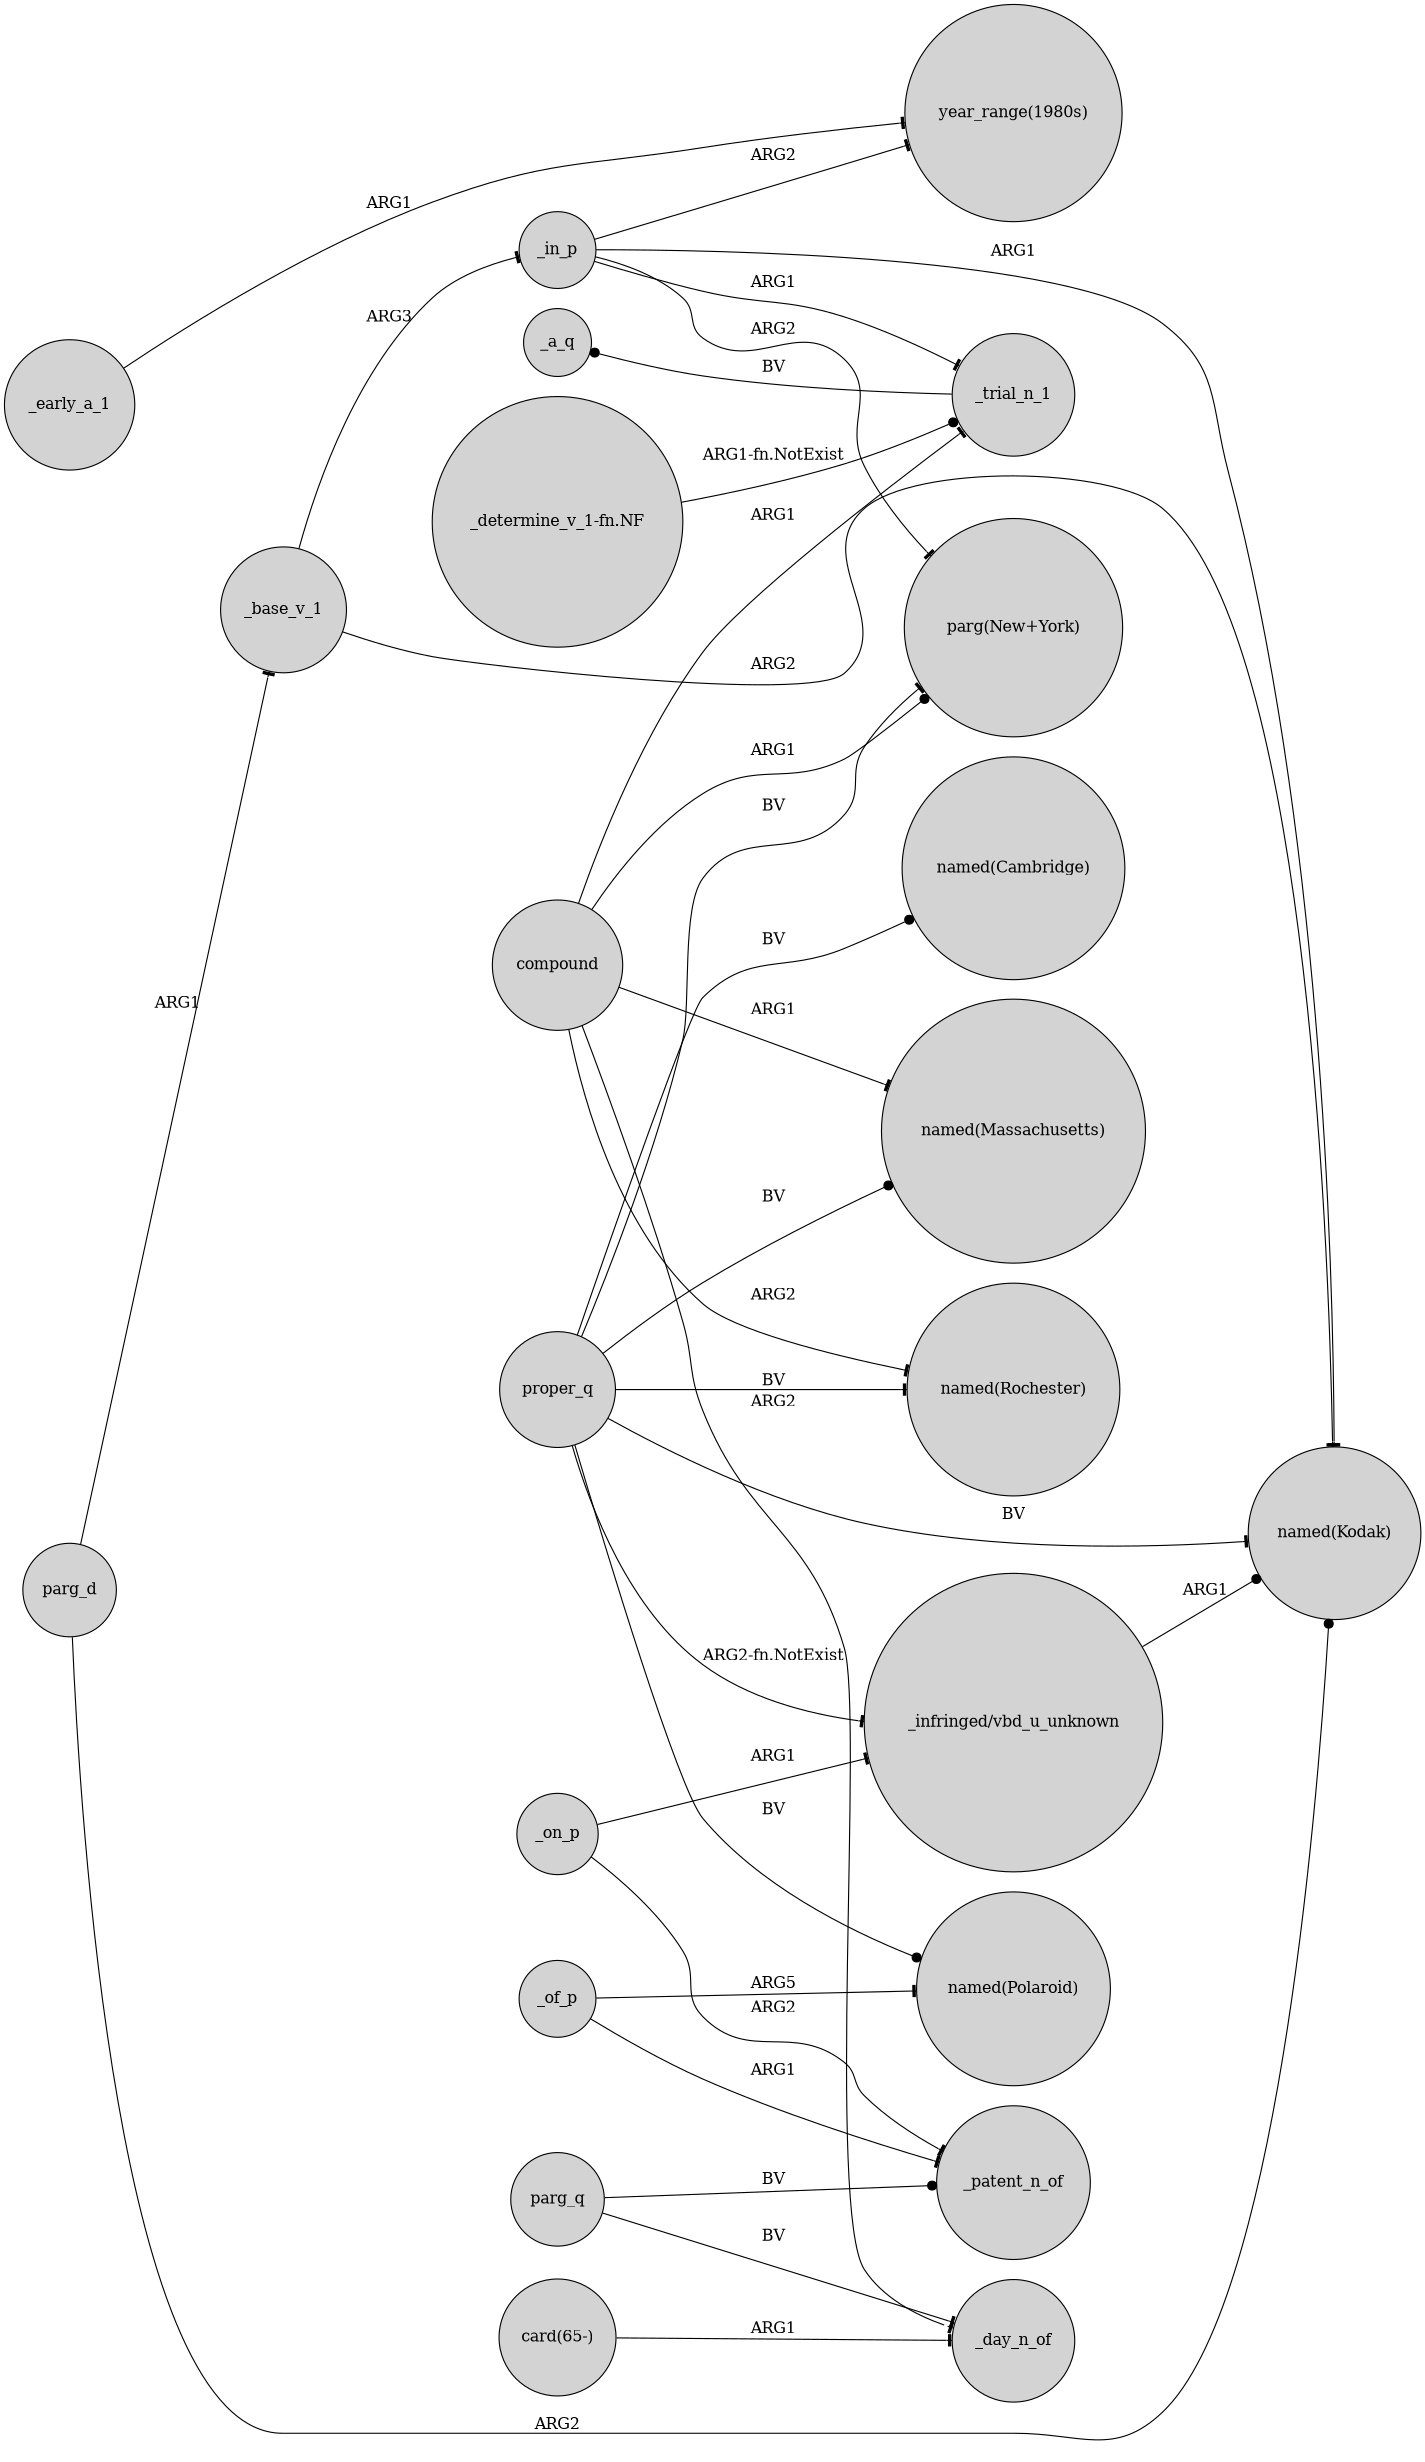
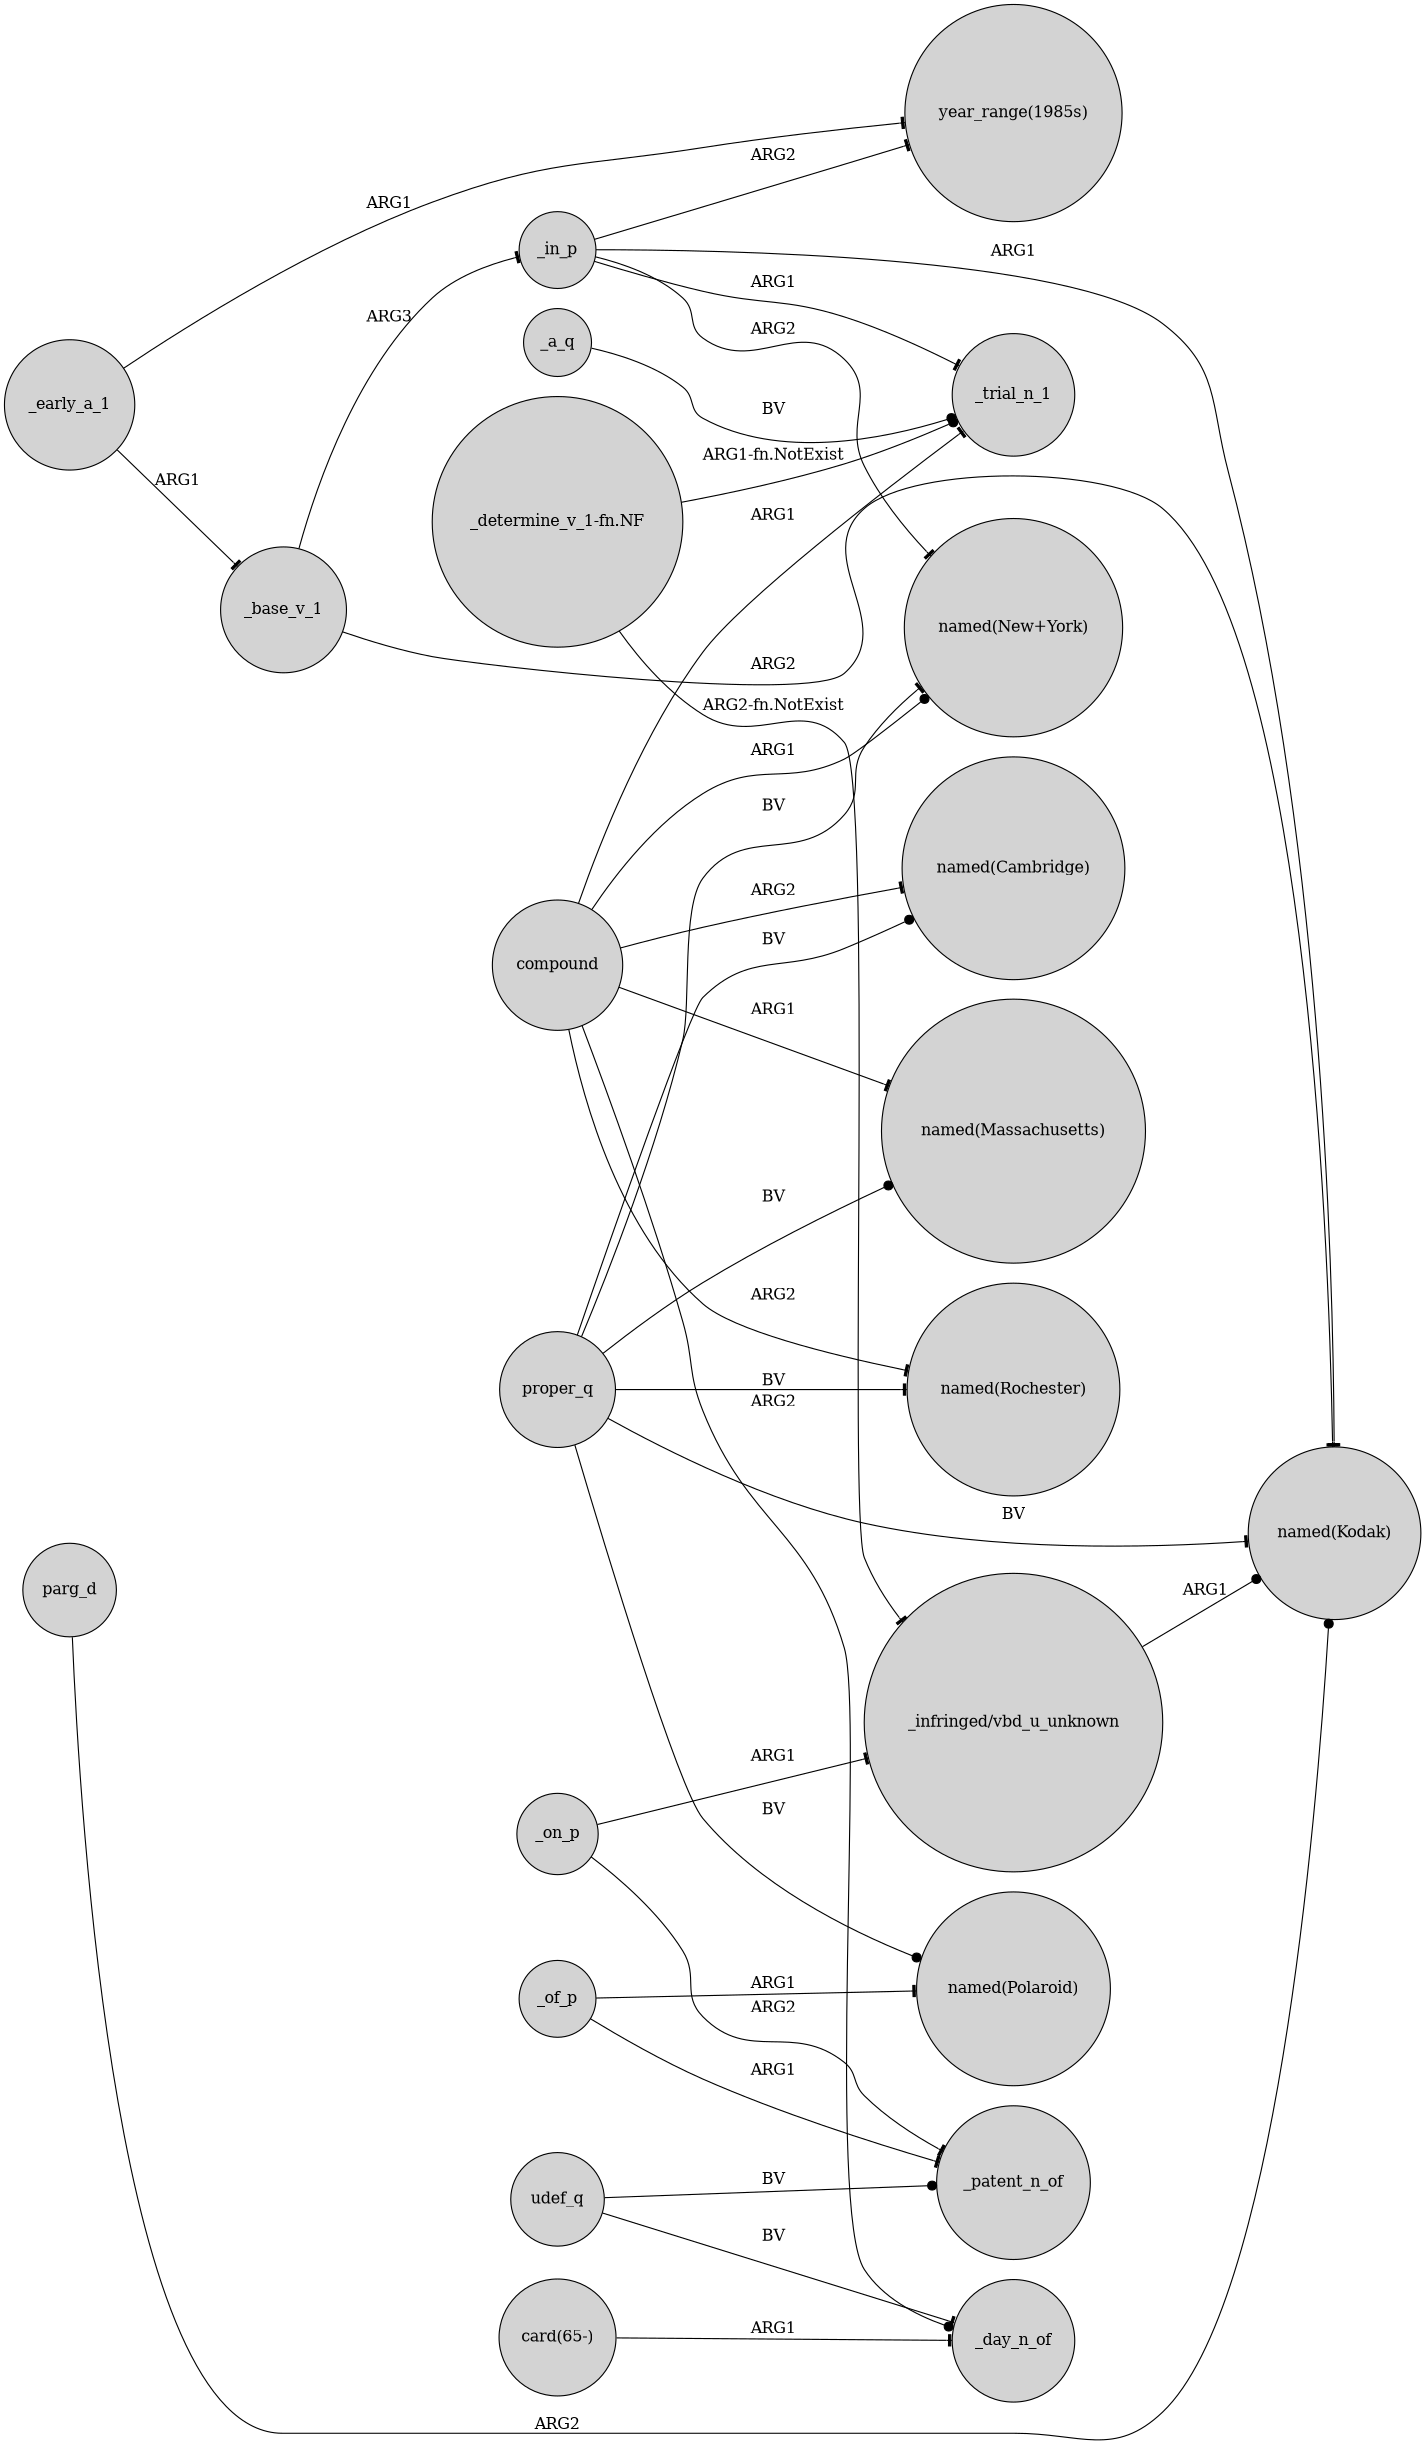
(1013, 113) -> (1013, 113)
(774, 384) -> (756, 437)
(1013, 628) -> (1013, 628)
none -> (759, 915)
(174, 1111) -> (175, 506)
(669, 1633) -> (859, 1050)
(847, 1668) -> (847, 1668)
(774, 1984) -> (774, 1984)
(558, 2199) -> (558, 2199)
